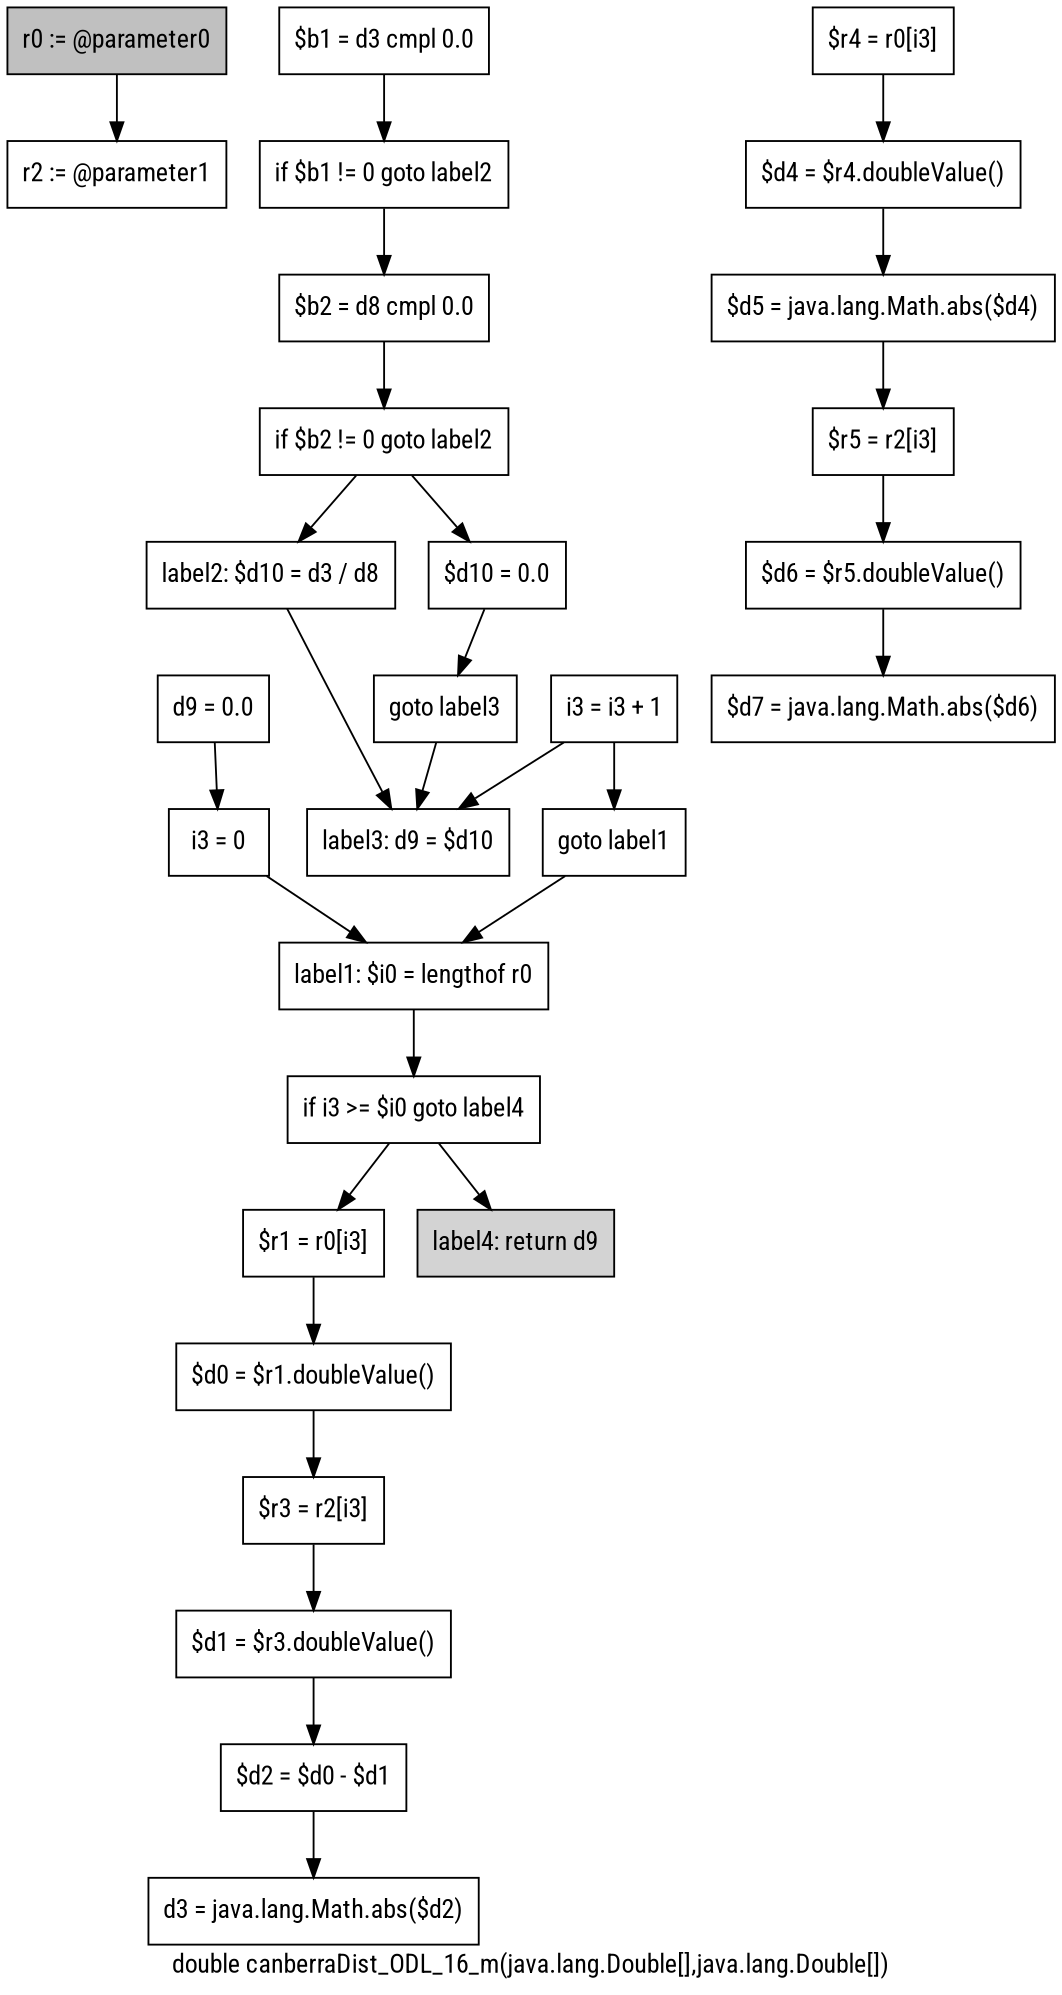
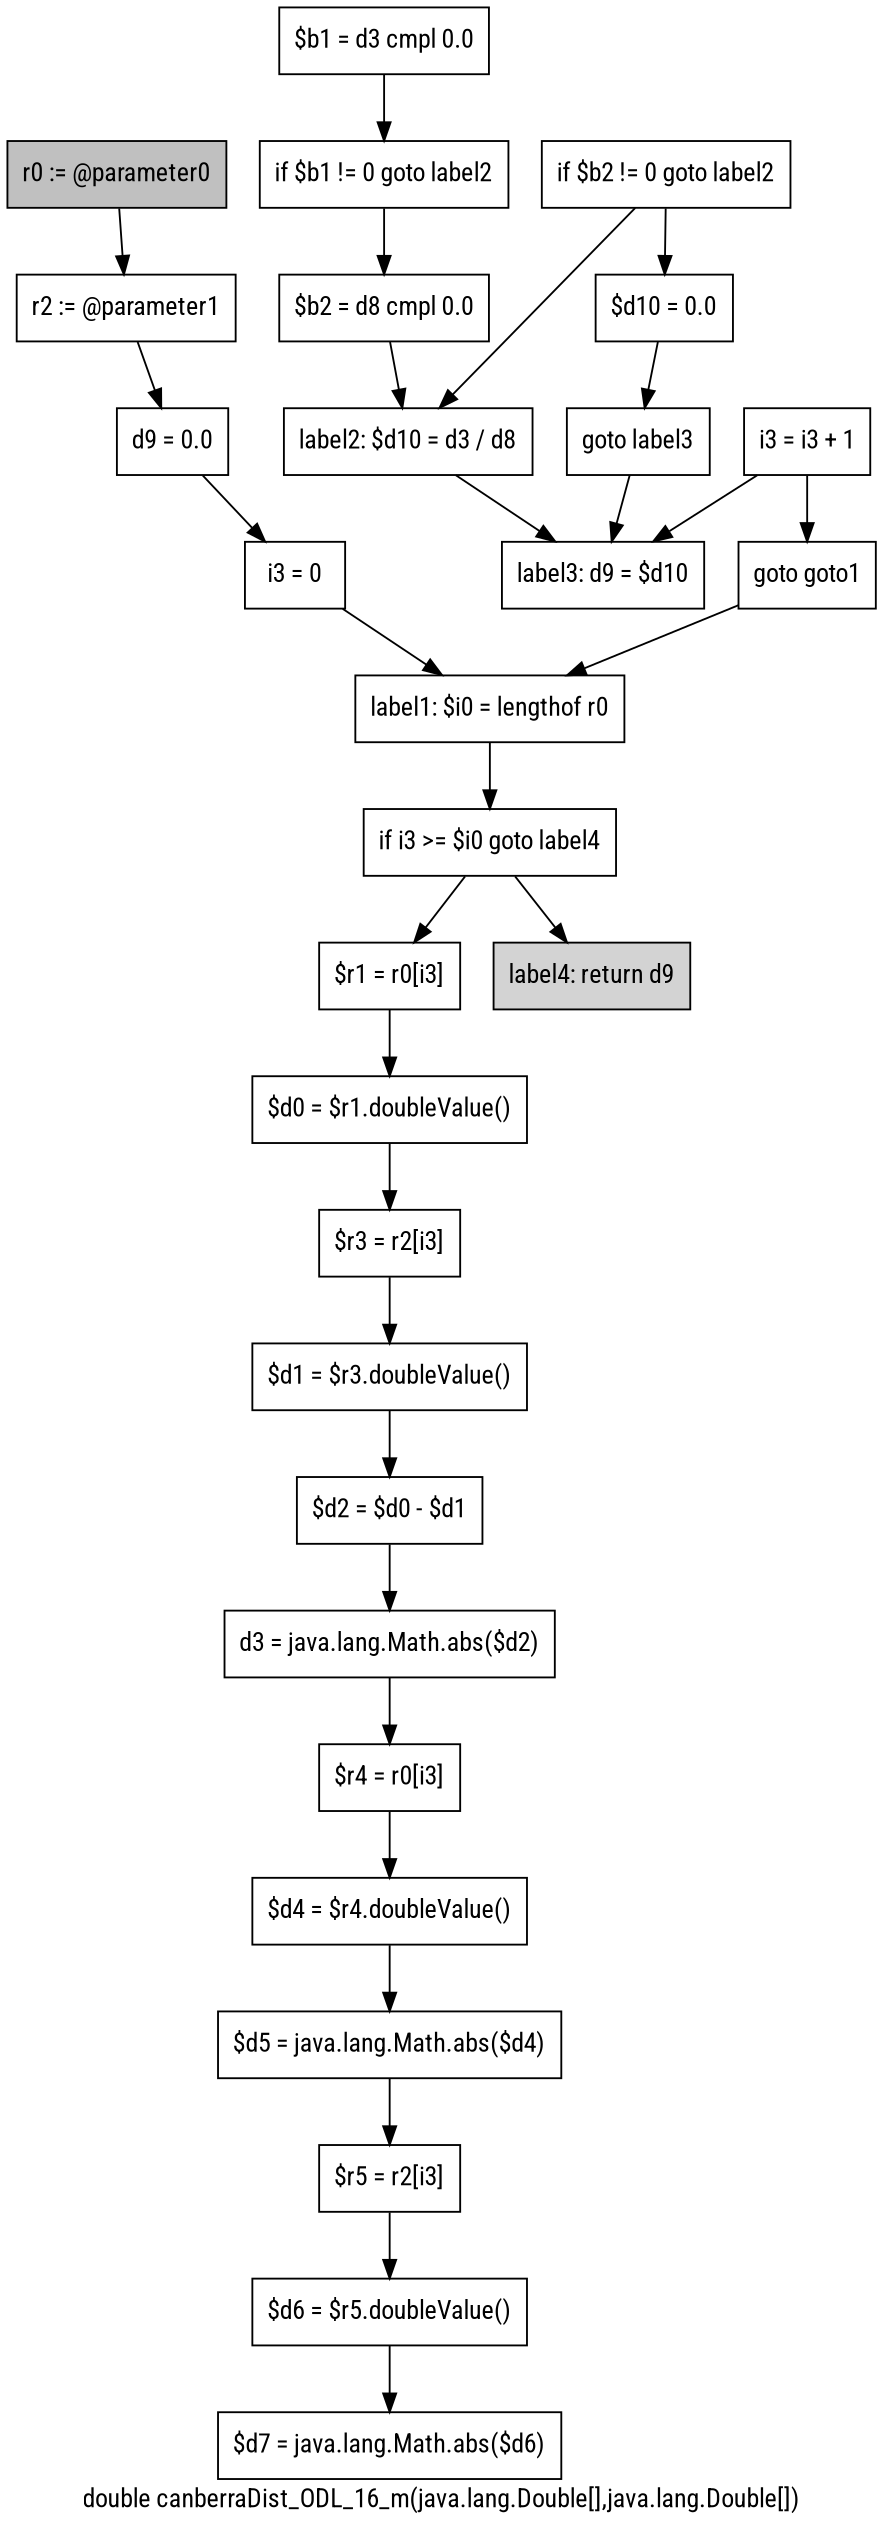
none -> (146, 366)
(384, 366) -> (394, 366)
(614, 842) -> (807, 575)
none -> (390, 1702)
